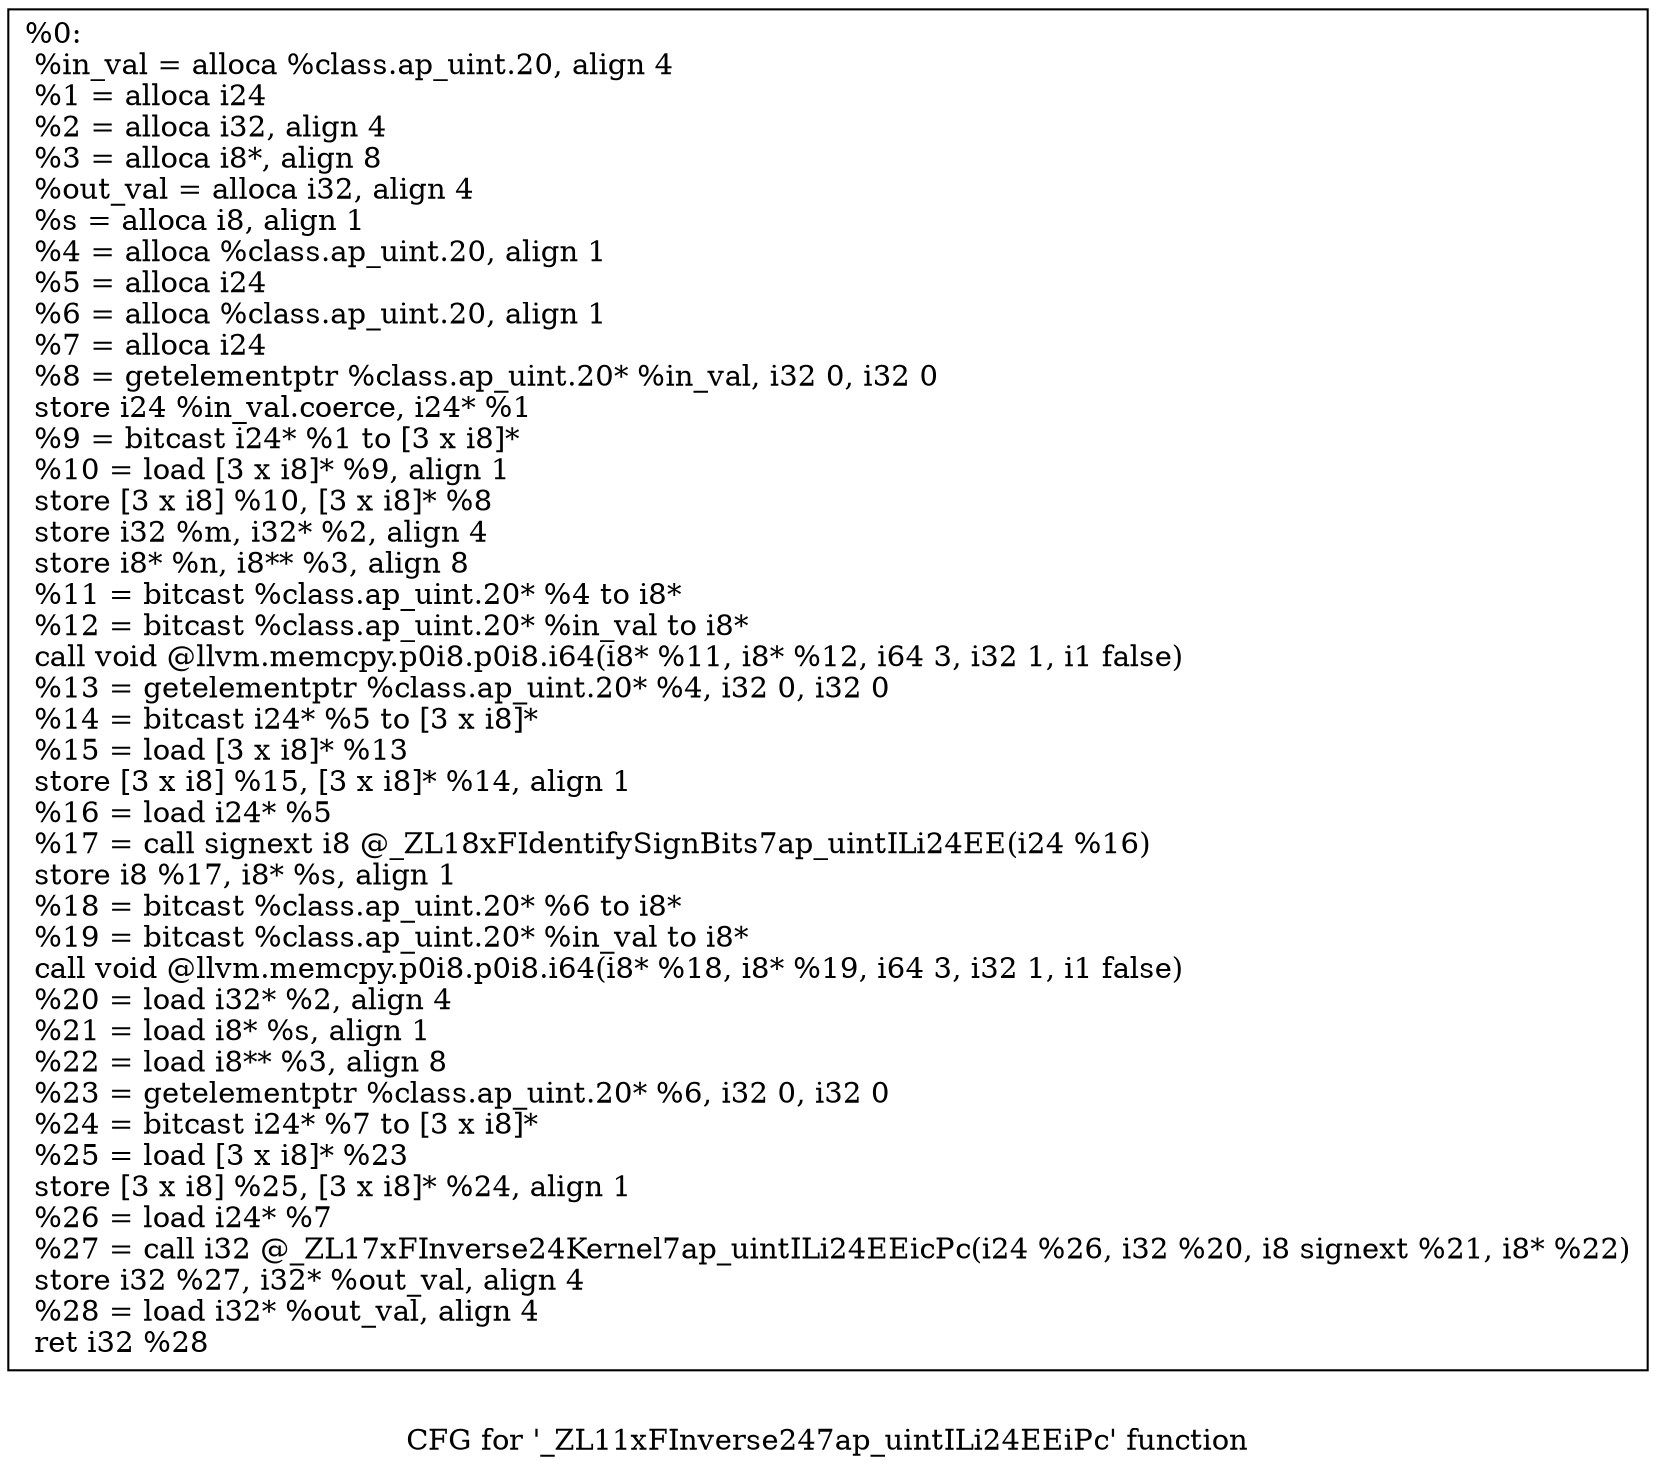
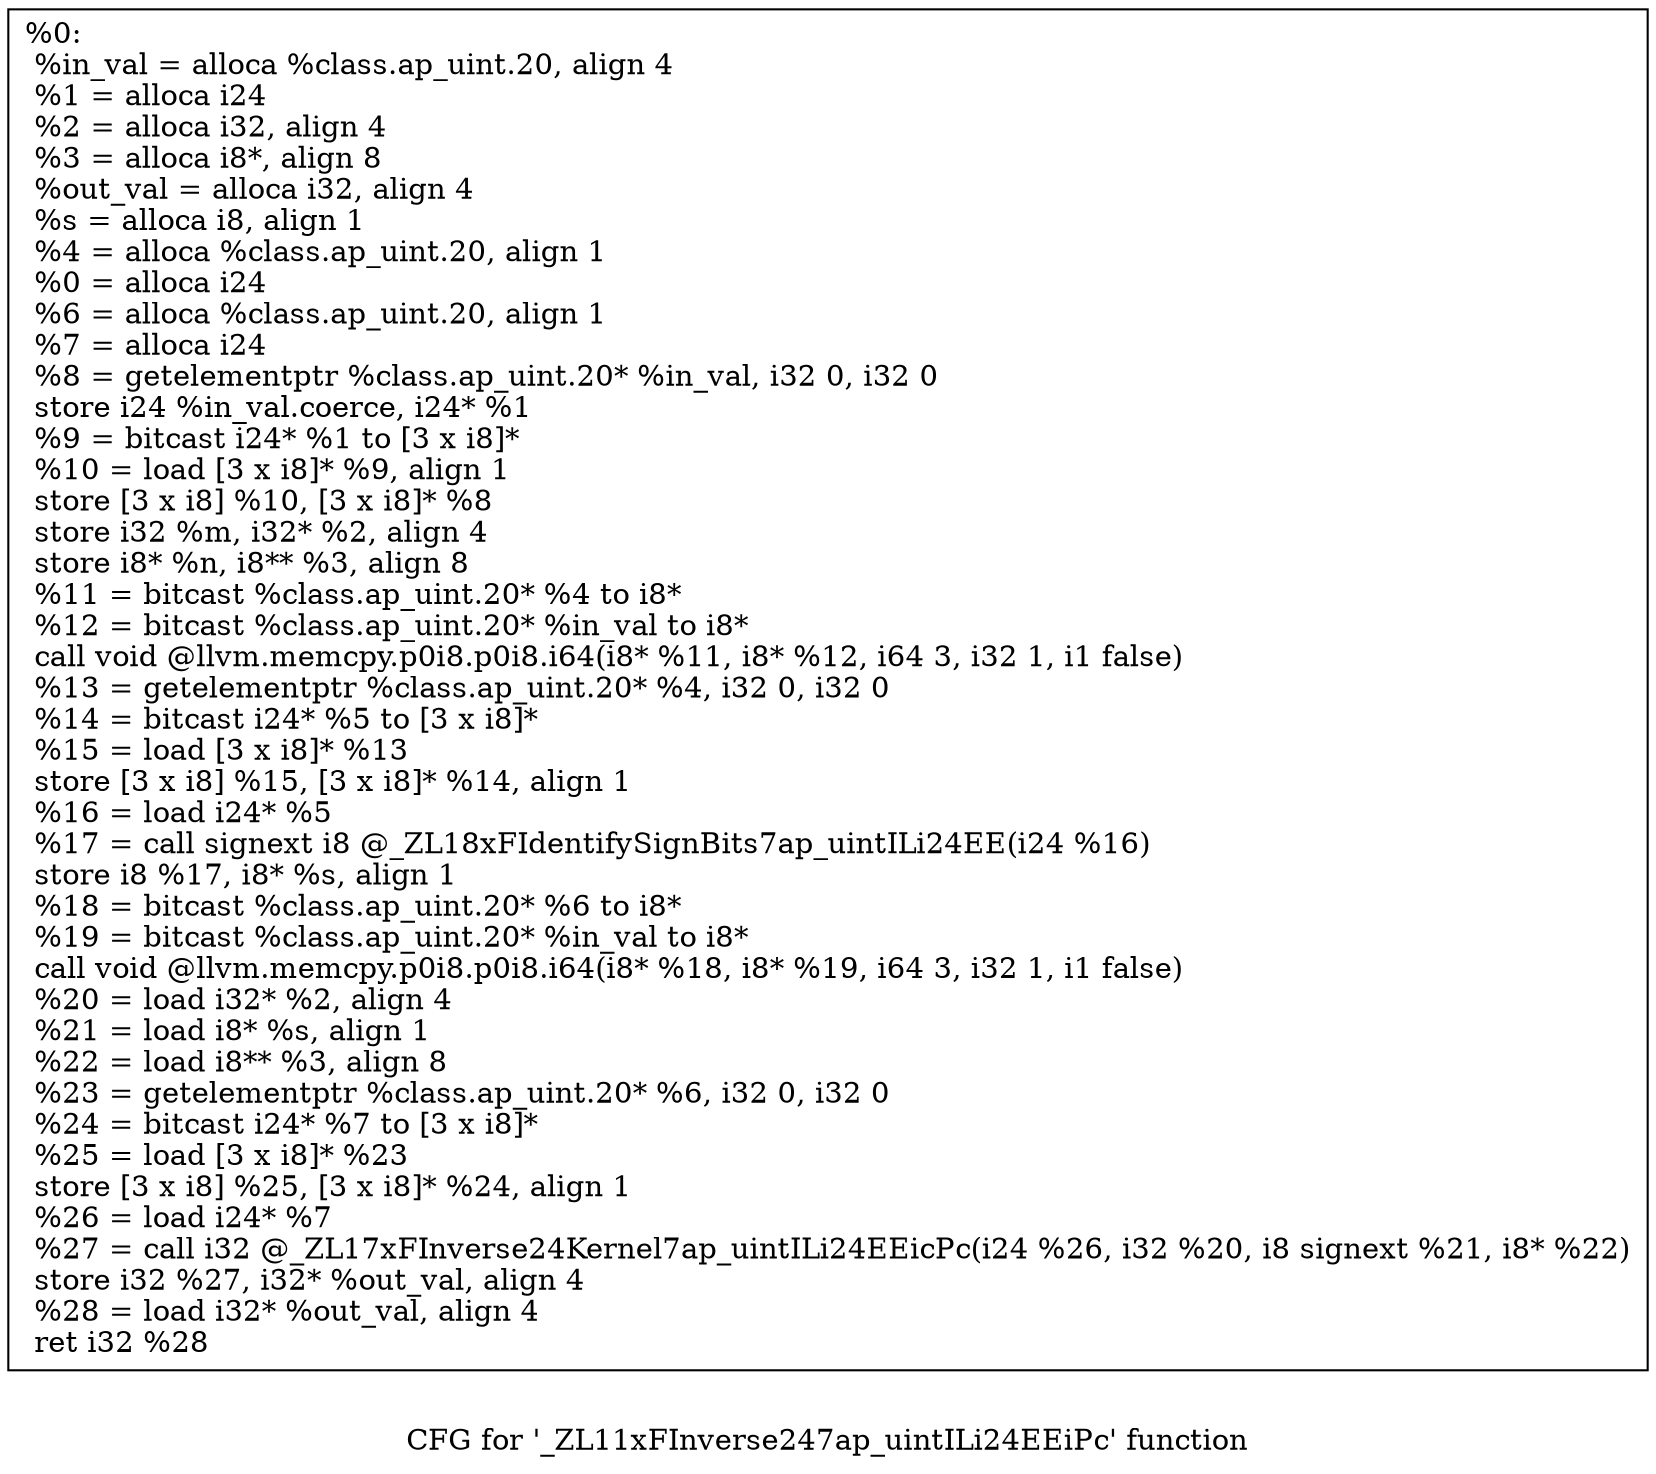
(146, 284) -> (146, 284)
